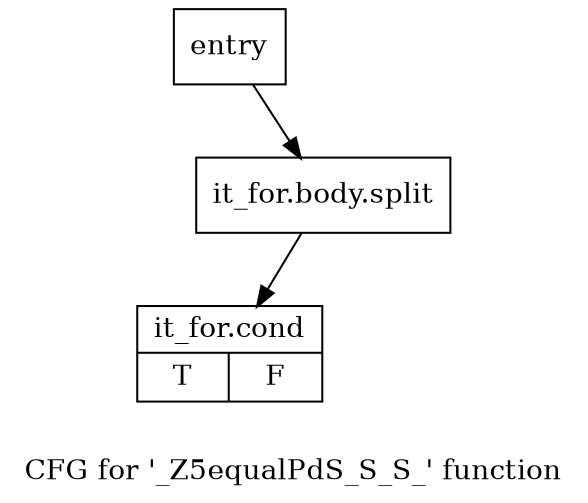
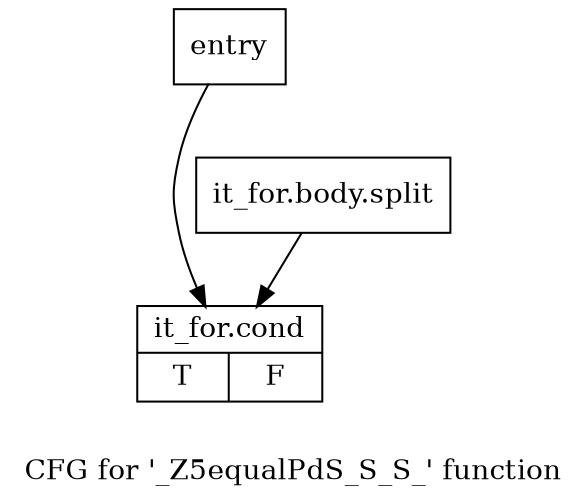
(271, 112) -> (174, 184)
